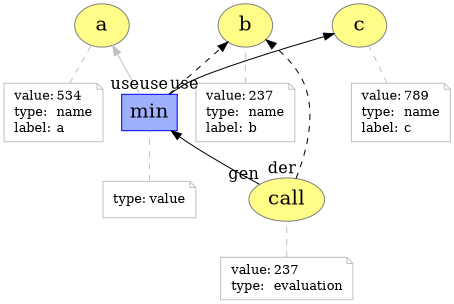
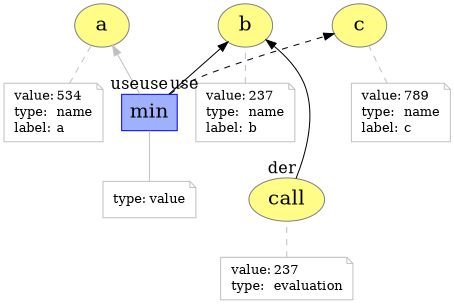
(237, 64) -> (237, 64)
(194, 72) -> (194, 72)
(310, 108) -> (310, 108)
(149, 156) -> (149, 156)
(219, 162) -> none
